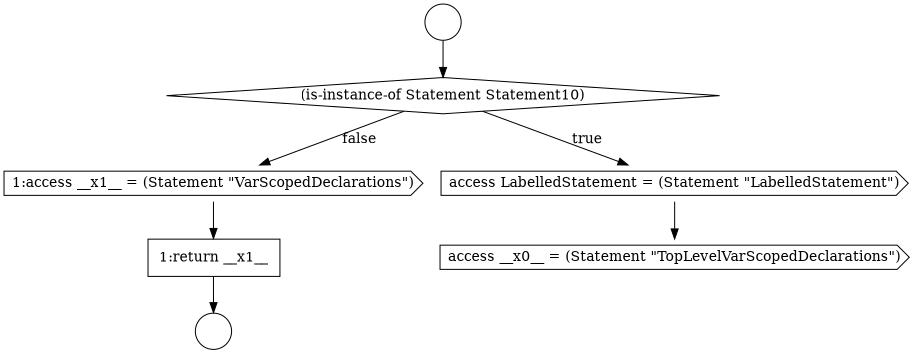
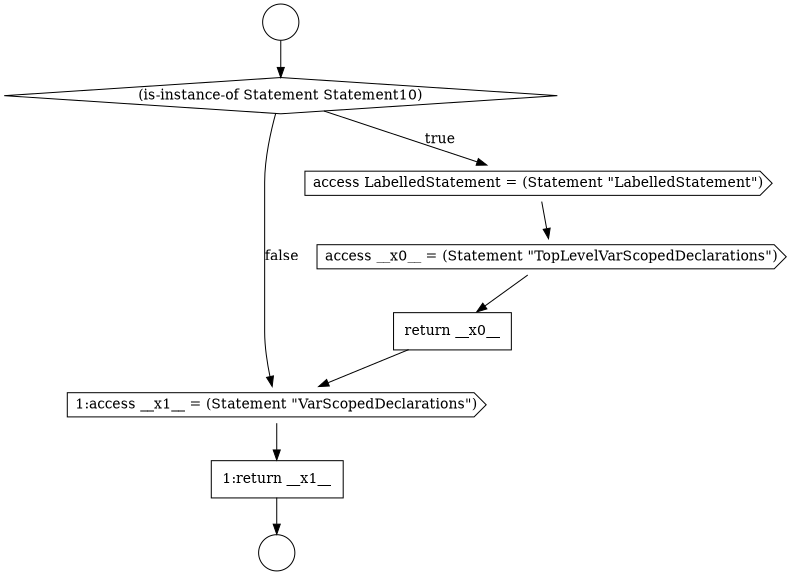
none -> (452, 331)
